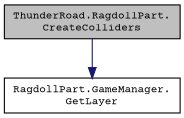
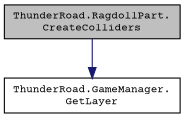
(92, 96) -> (92, 96)
